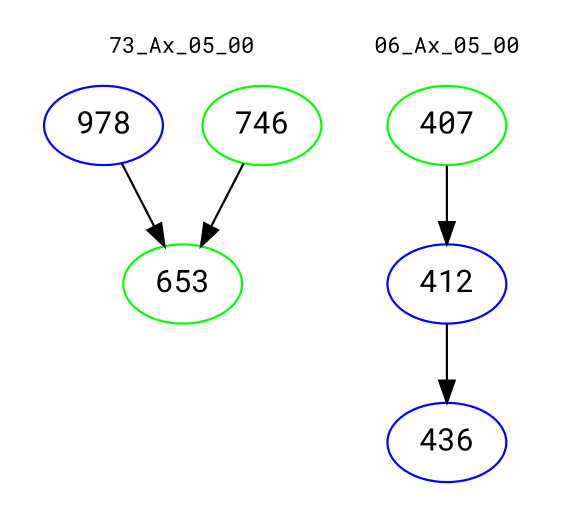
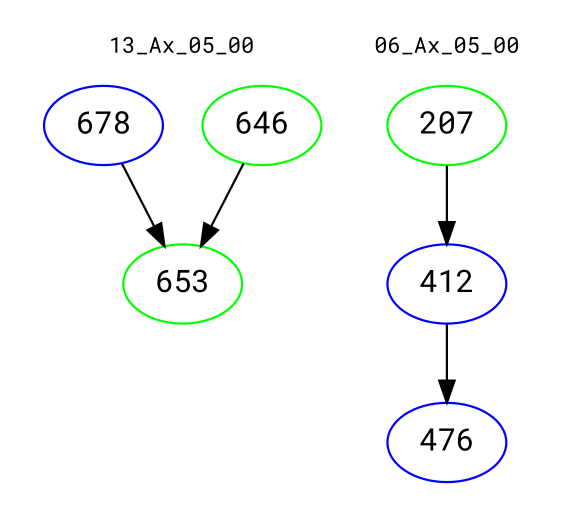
(183, 47) -> (183, 47)
(103, 125) -> (103, 125)
(262, 125) -> (262, 125)
(447, 125) -> (447, 125)
(447, 442) -> (447, 442)
